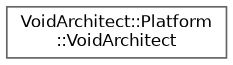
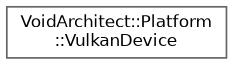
(117, 32) -> (117, 32)
